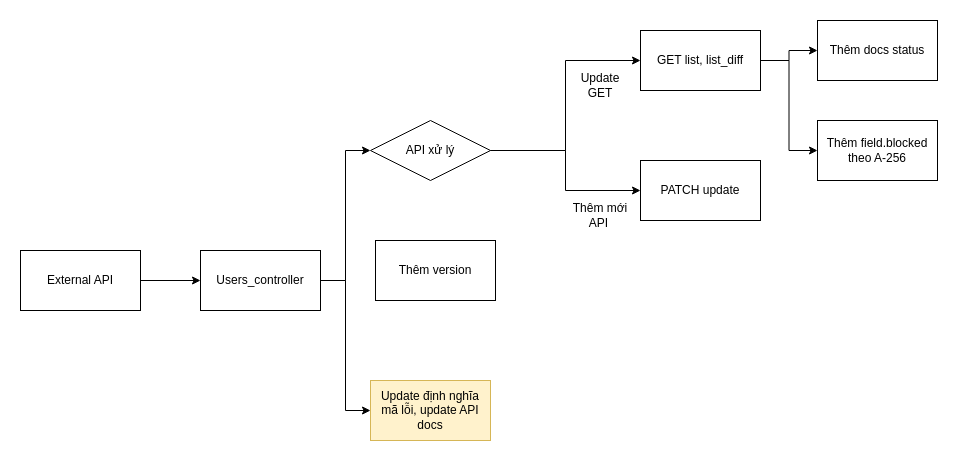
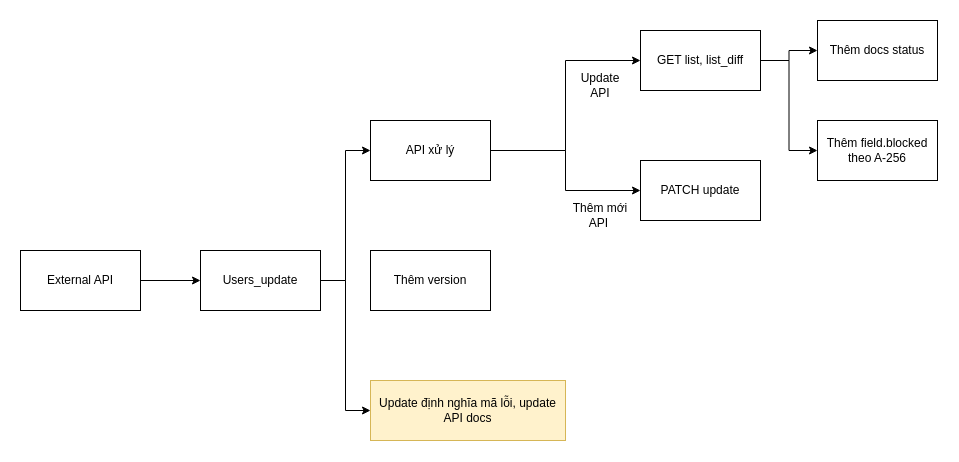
(601, 86) -> (601, 86)
(431, 151) -> (431, 151)
(436, 271) -> (431, 281)
(261, 281) -> (261, 281)
(431, 411) -> (468, 411)
